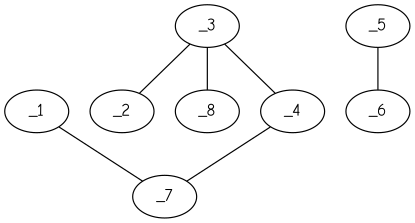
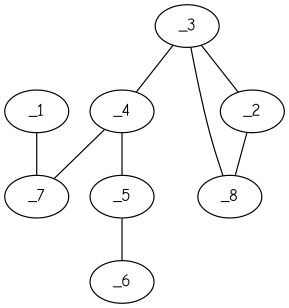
none -> (122, 154)
none -> (241, 154)
